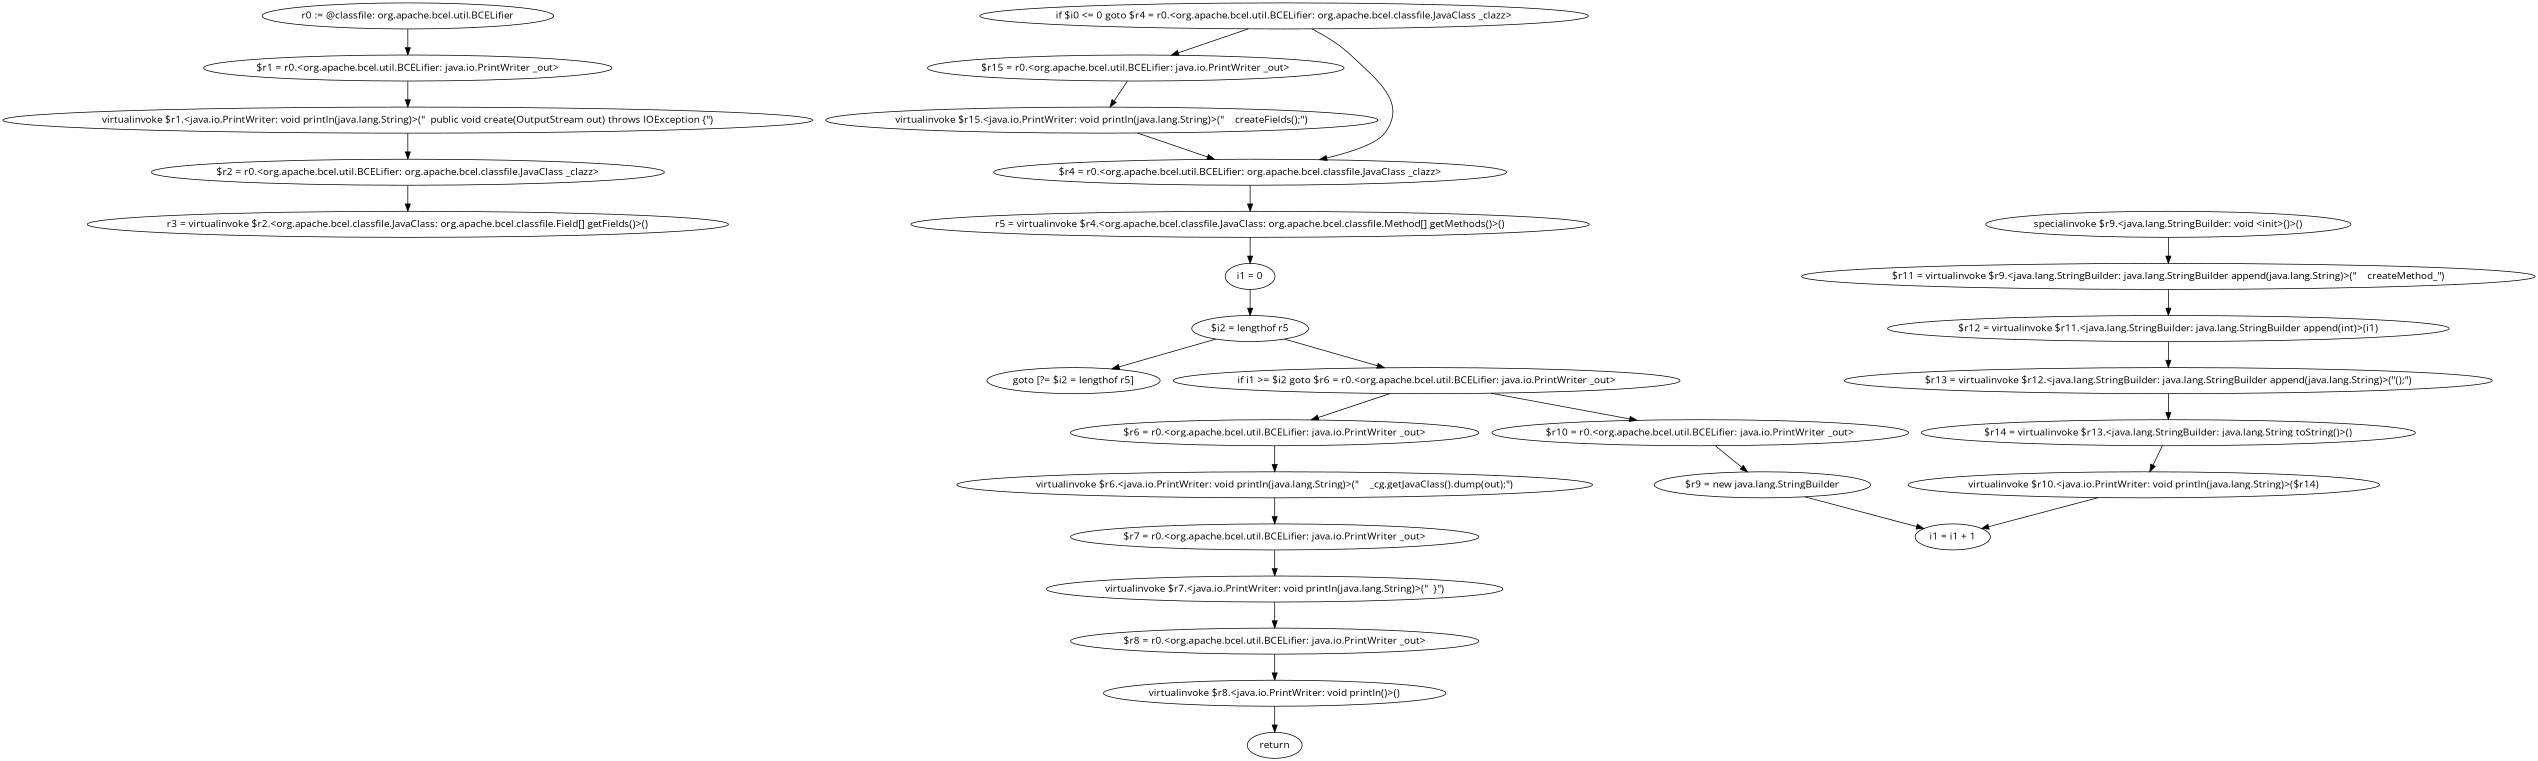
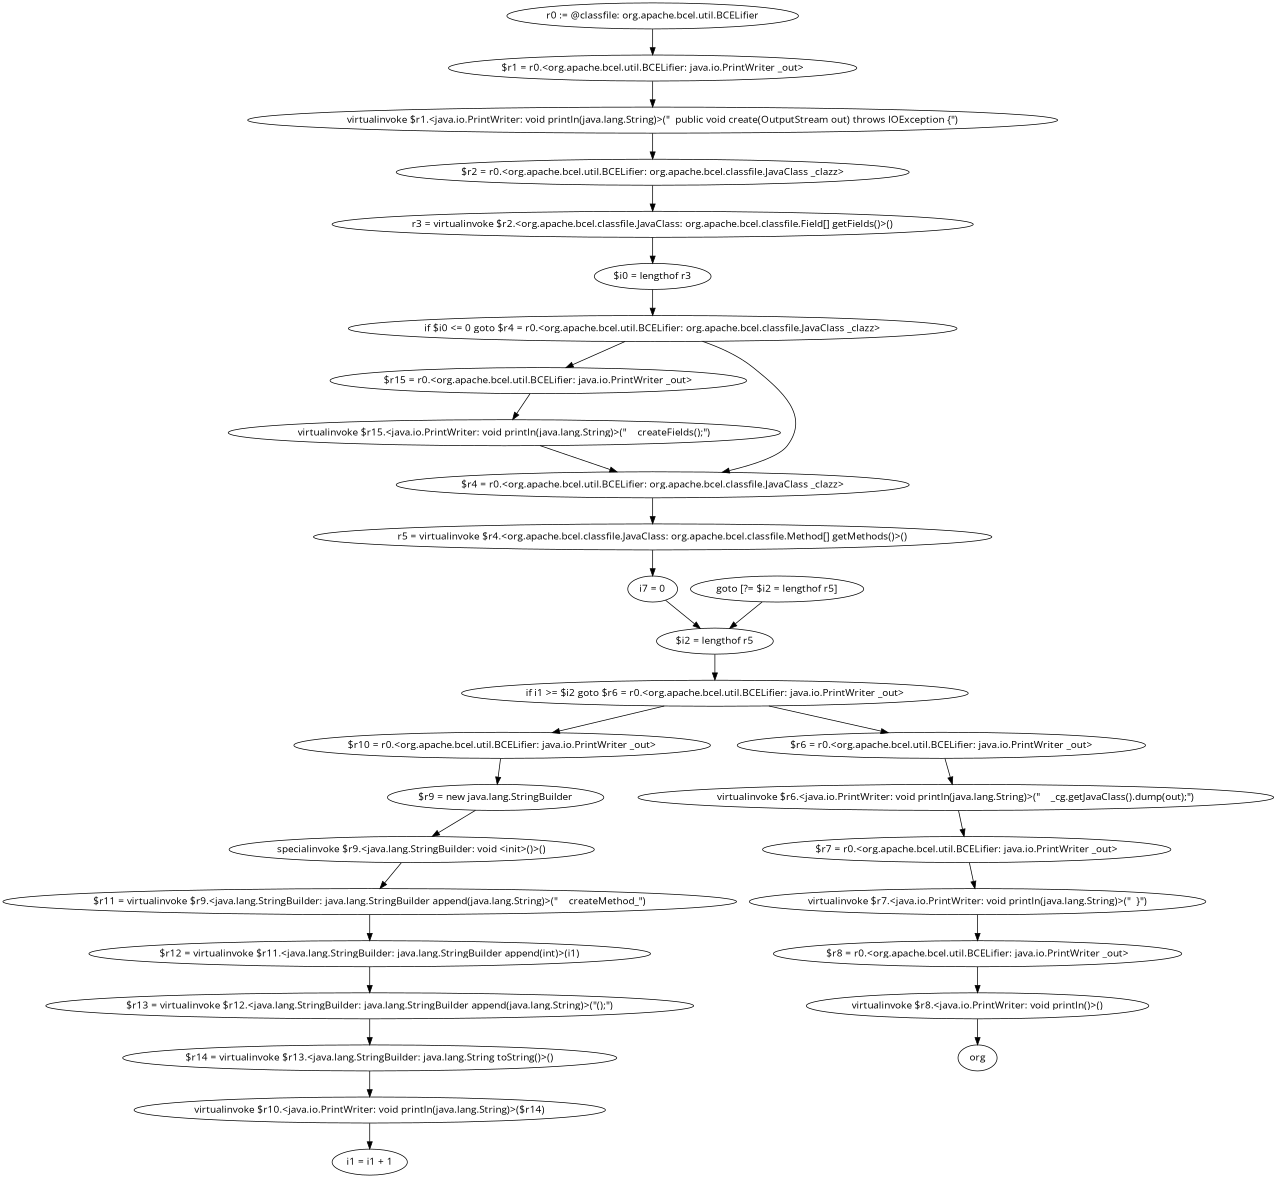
none -> (653, 276)
(1250, 276) -> (653, 589)
(1167, 353) -> (749, 613)
(1861, 512) -> (457, 821)
(1275, 745) -> (978, 1058)
